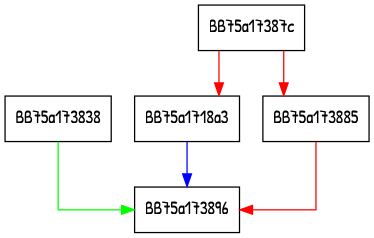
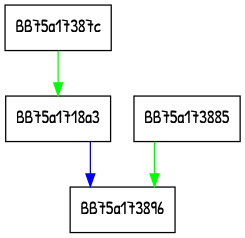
(219, 67) -> (58, 67)
(284, 67) -> none
(58, 119) -> none
(316, 208) -> (155, 158)
